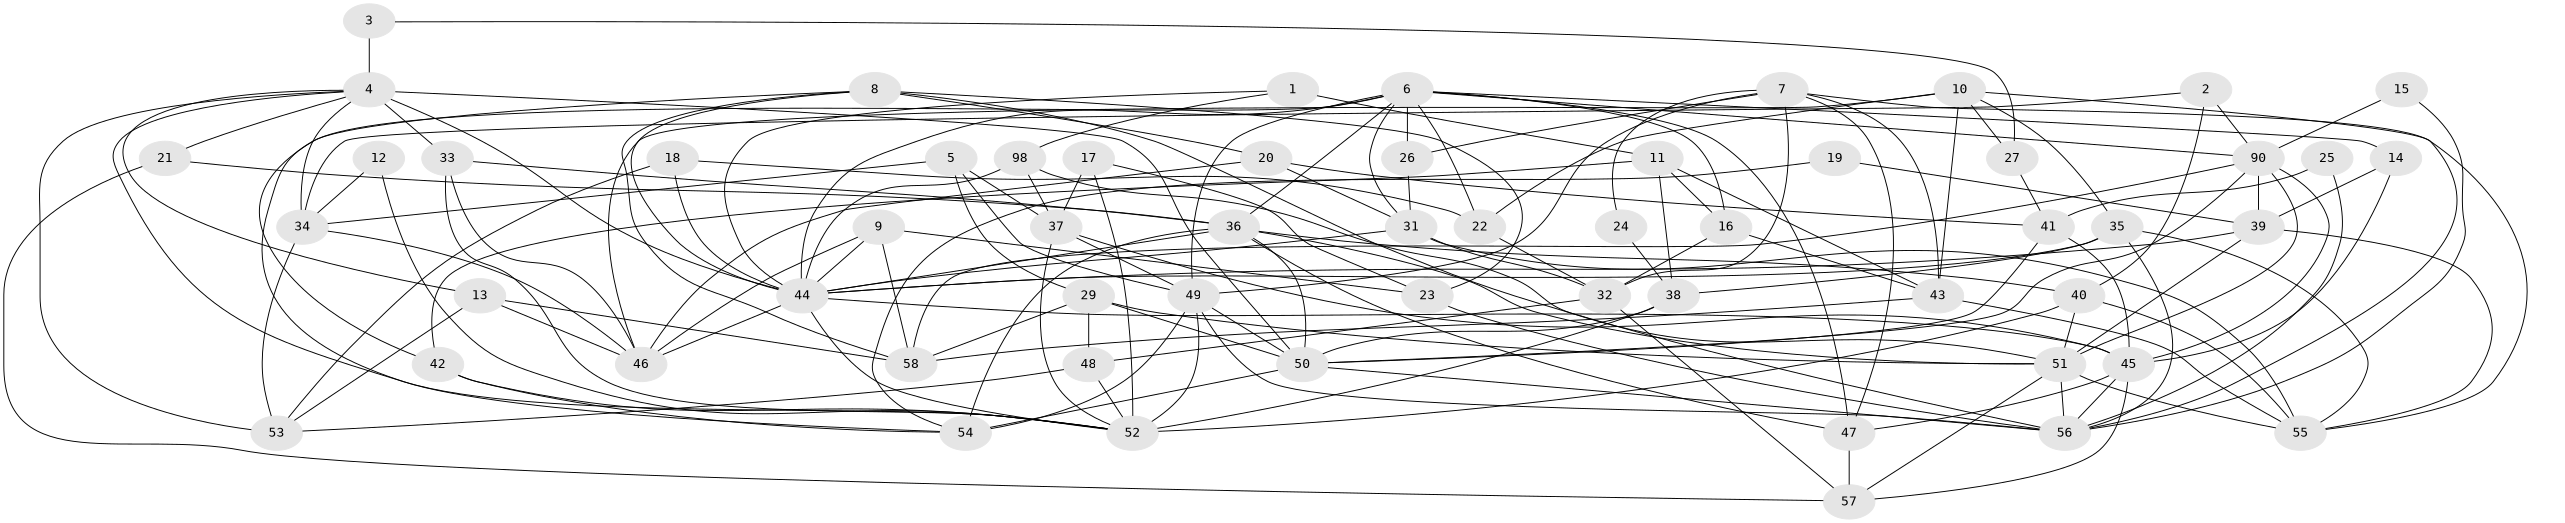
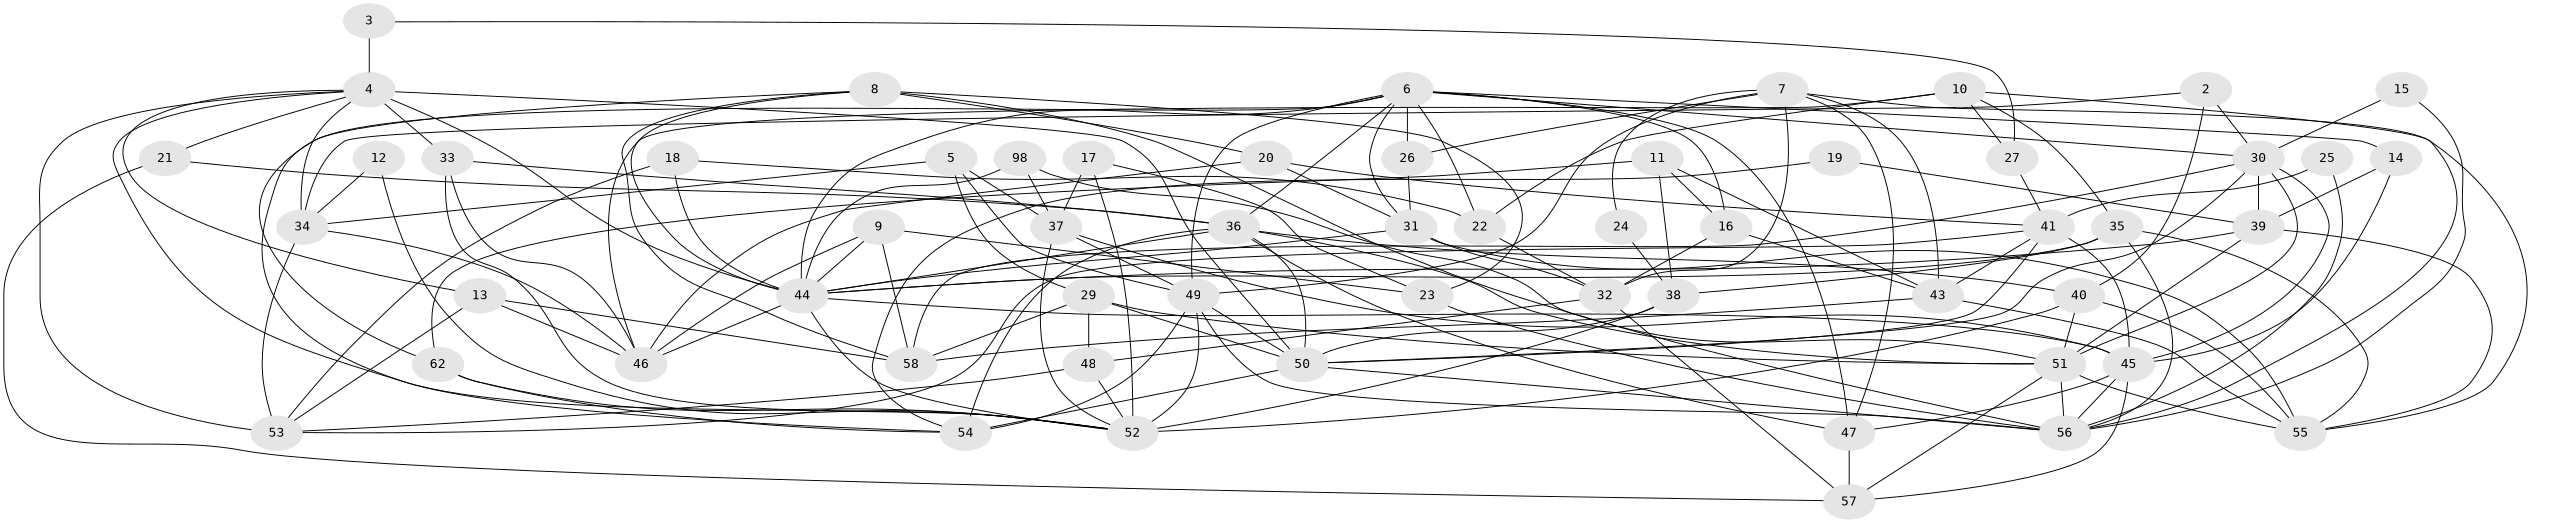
(1293, 90) -> none
(2259, 158) -> (2259, 158)
(1949, 193) -> (1980, 269)
none -> (1227, 258)
(438, 364) -> (438, 364)
